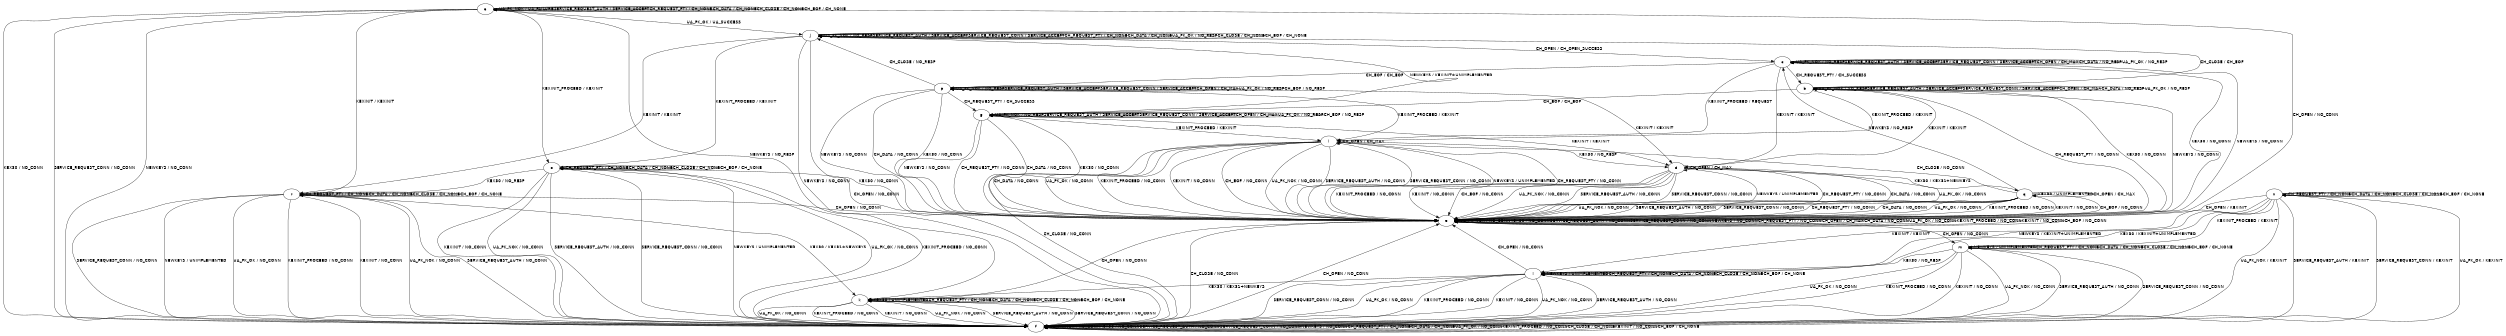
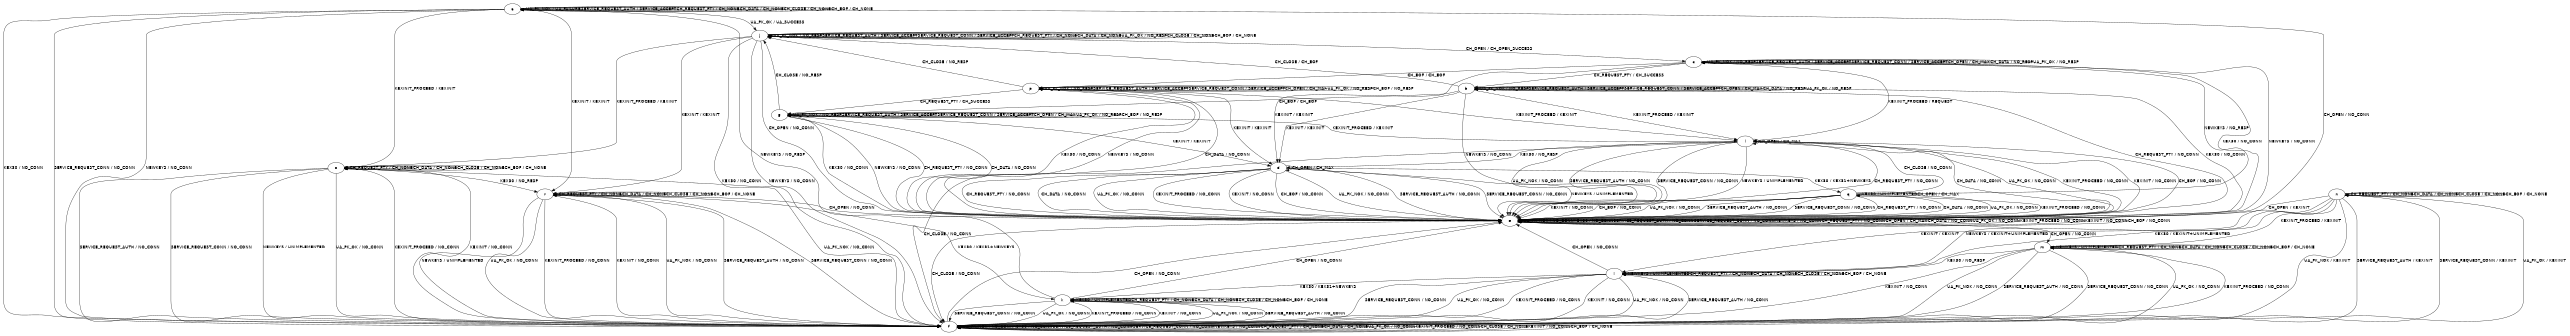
(1451, 75) -> (799, 75)
(781, 162) -> (769, 162)
(900, 210) -> (882, 209)
